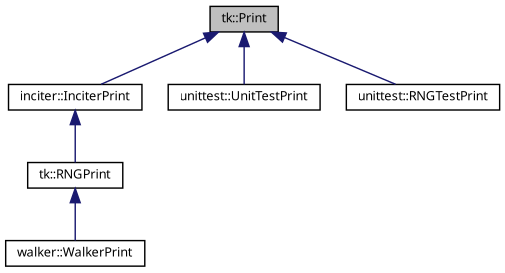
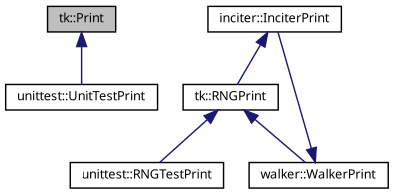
(153, 61) -> (295, 90)
(340, 61) -> (183, 141)
